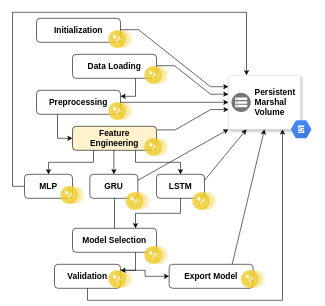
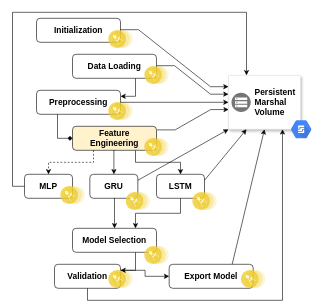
(66, 138) -> (66, 138)
(73, 162) -> (73, 162)
(114, 224) -> (114, 222)
